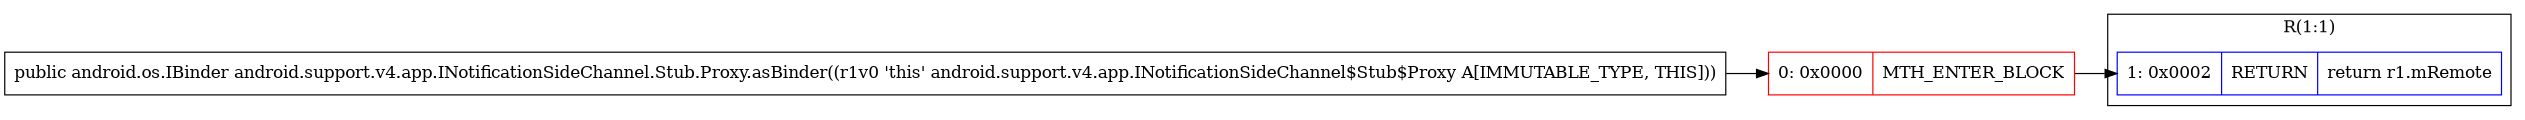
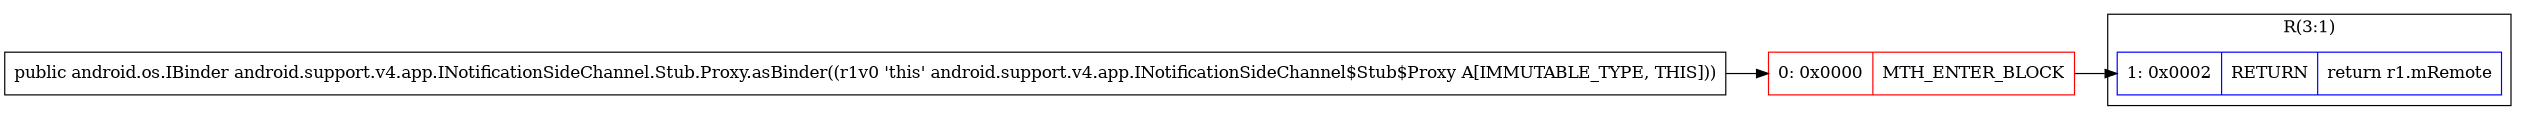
(2309, 28) -> (2309, 28)
